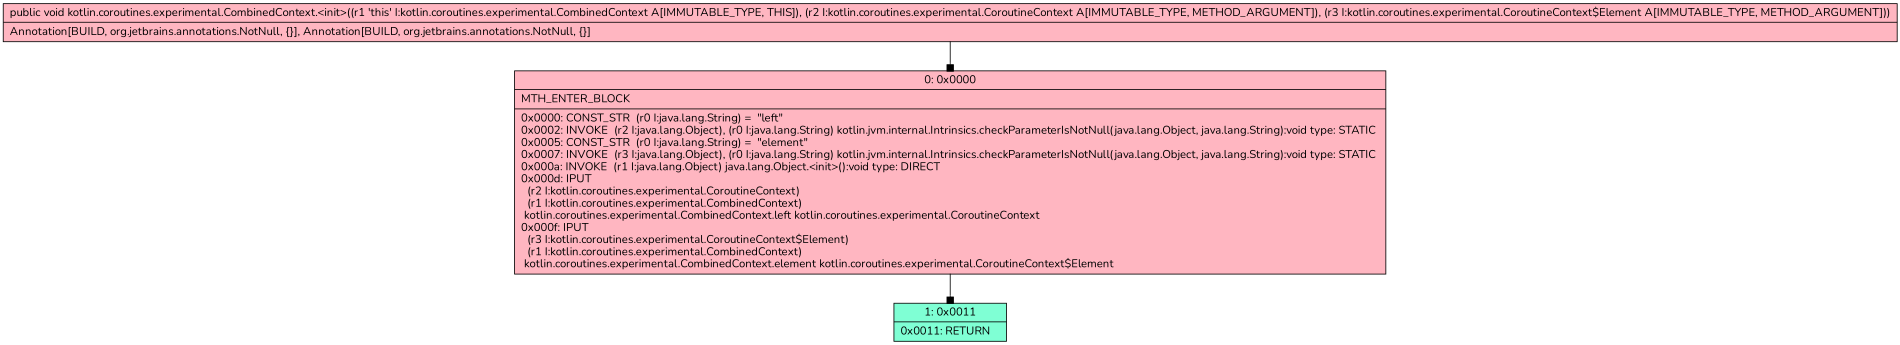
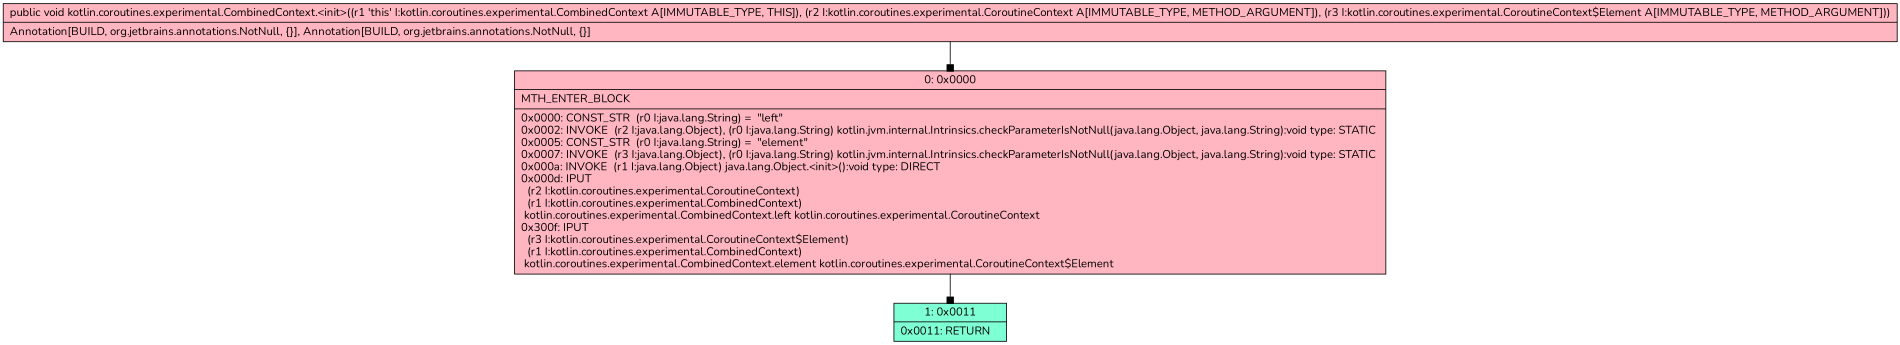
(558, 228) -> (558, 228)
